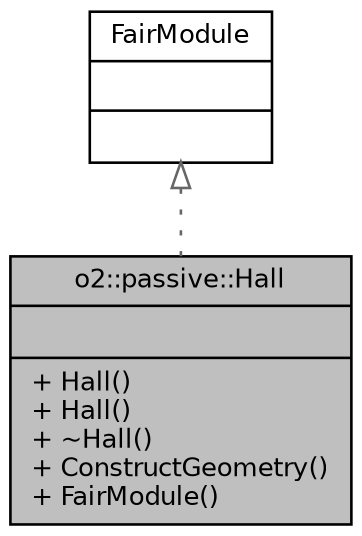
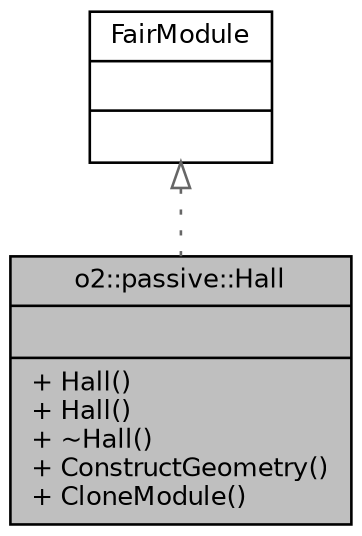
(126, 497) -> (139, 497)
